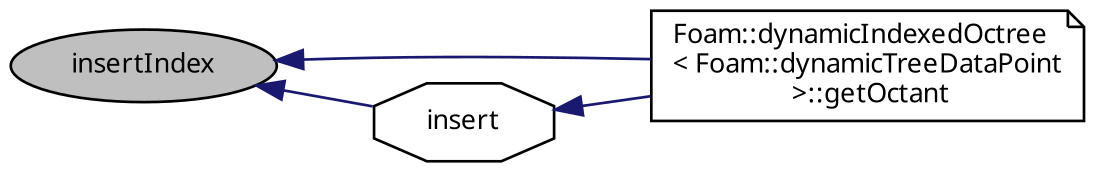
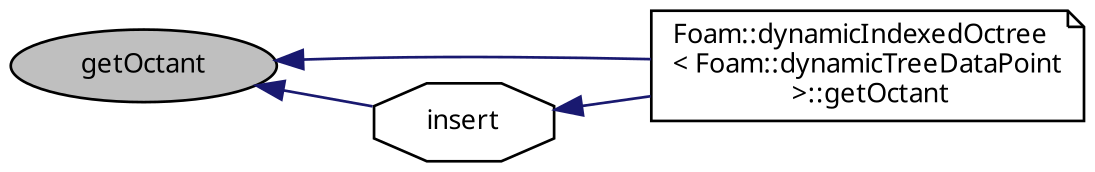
(144, 66) -> (144, 66)
